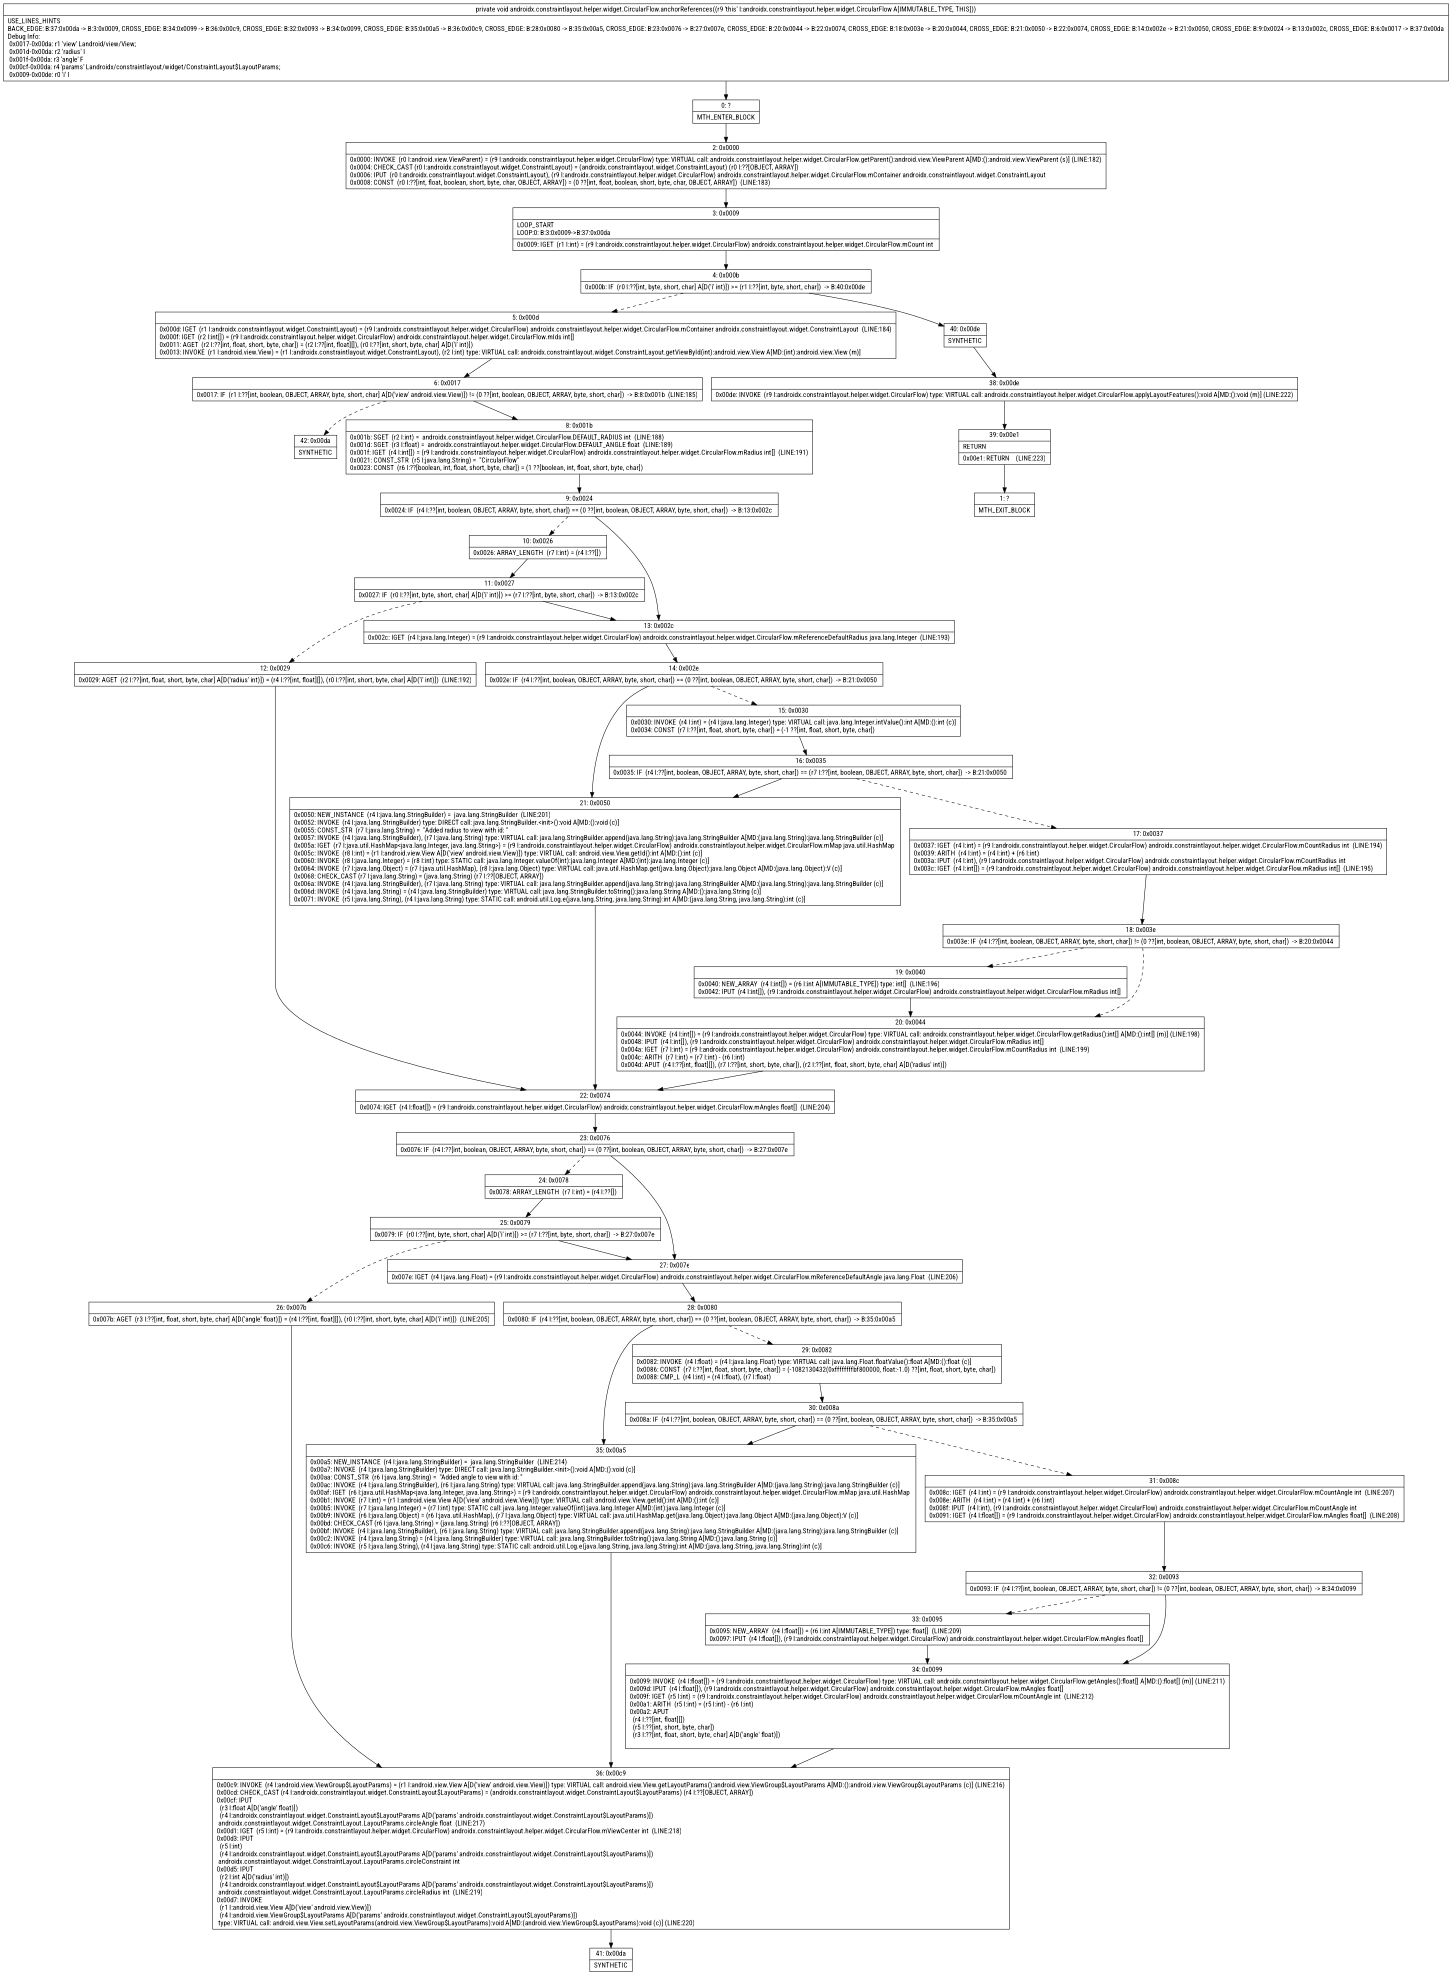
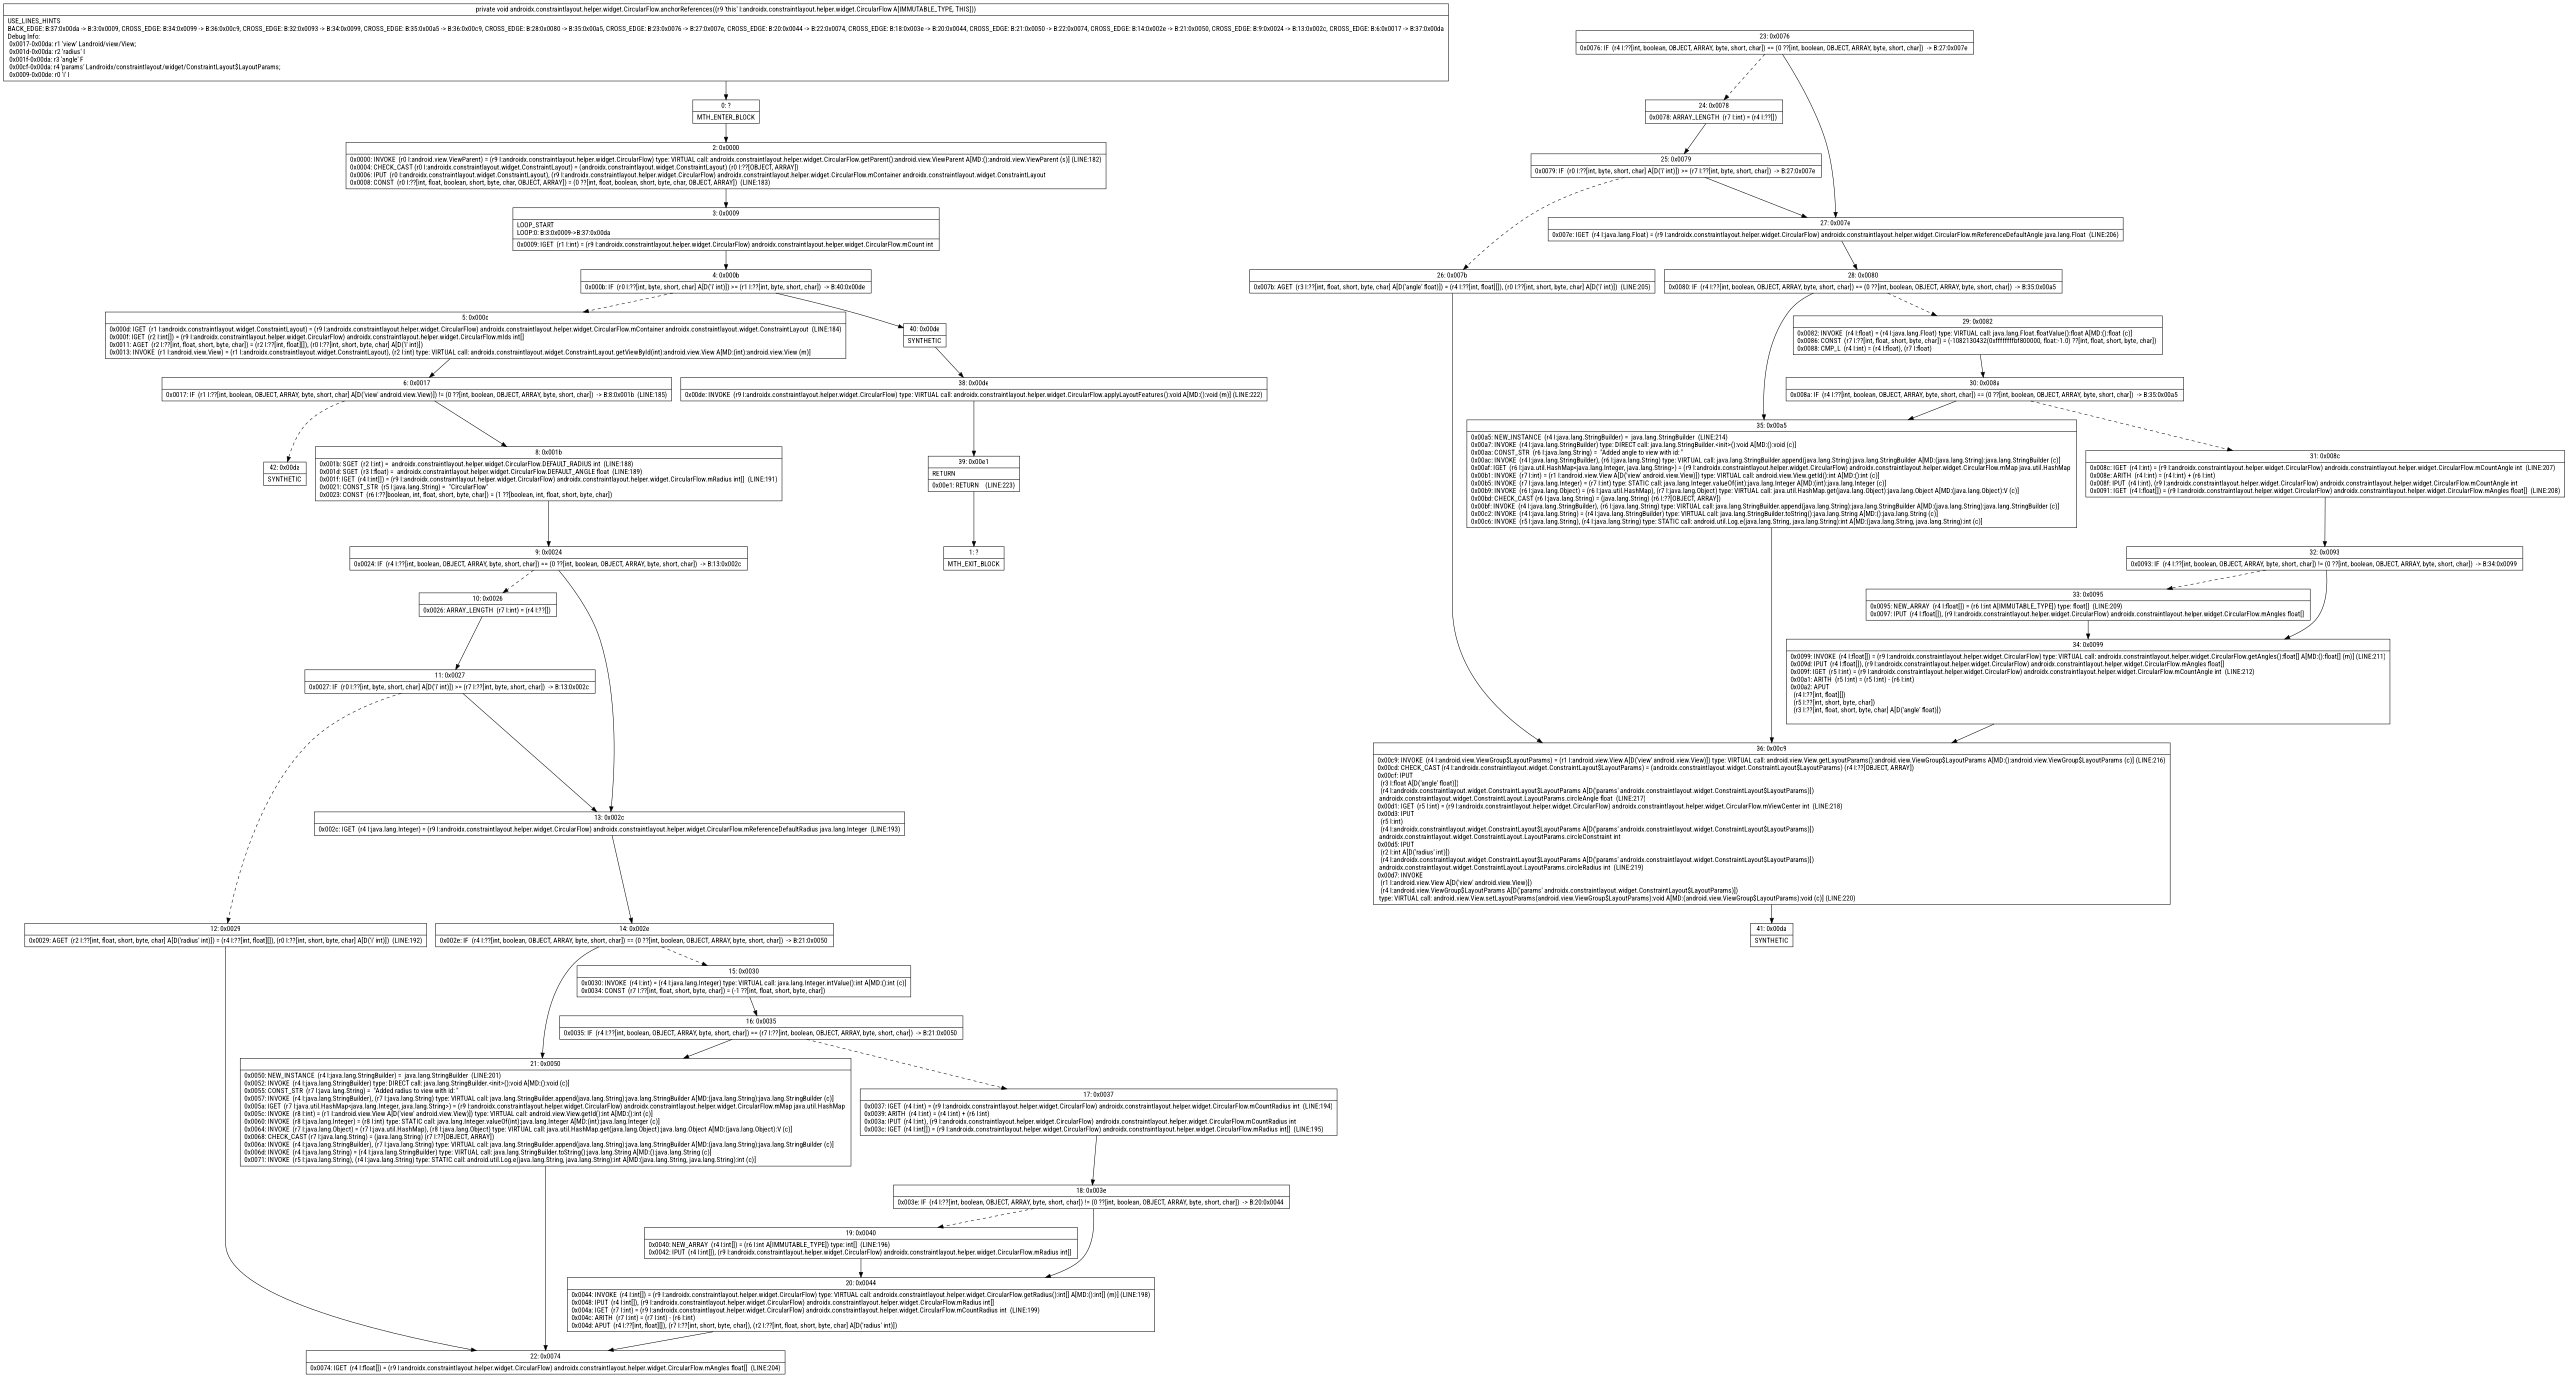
(1136, 991) -> (1087, 1252)
(595, 1120) -> none
